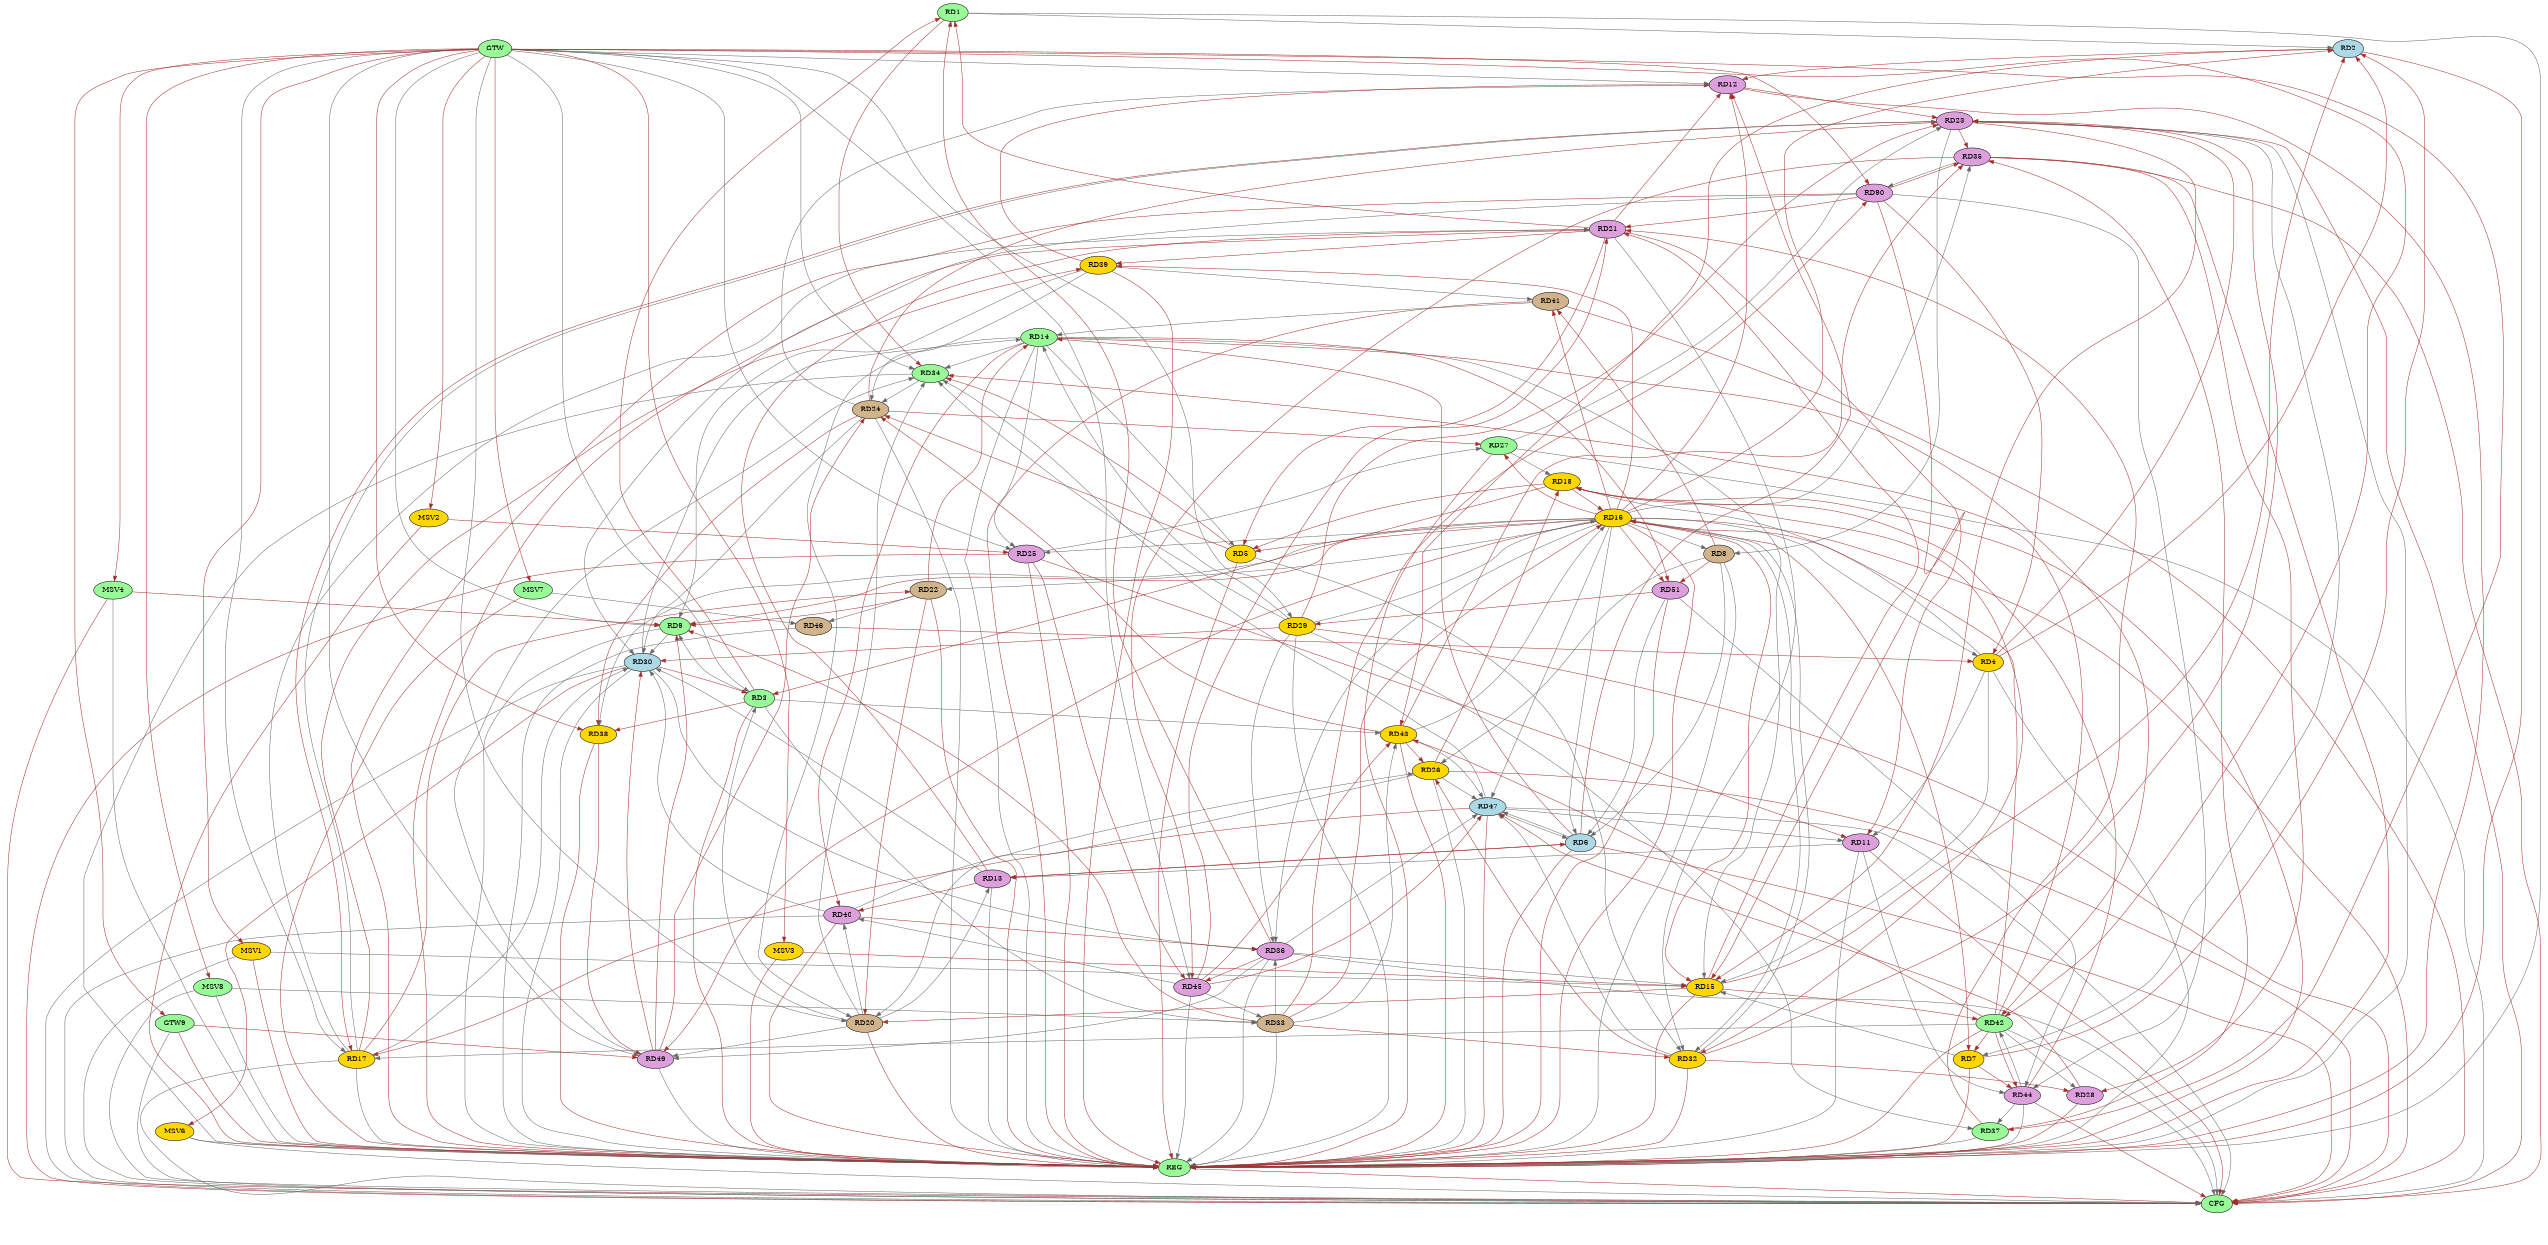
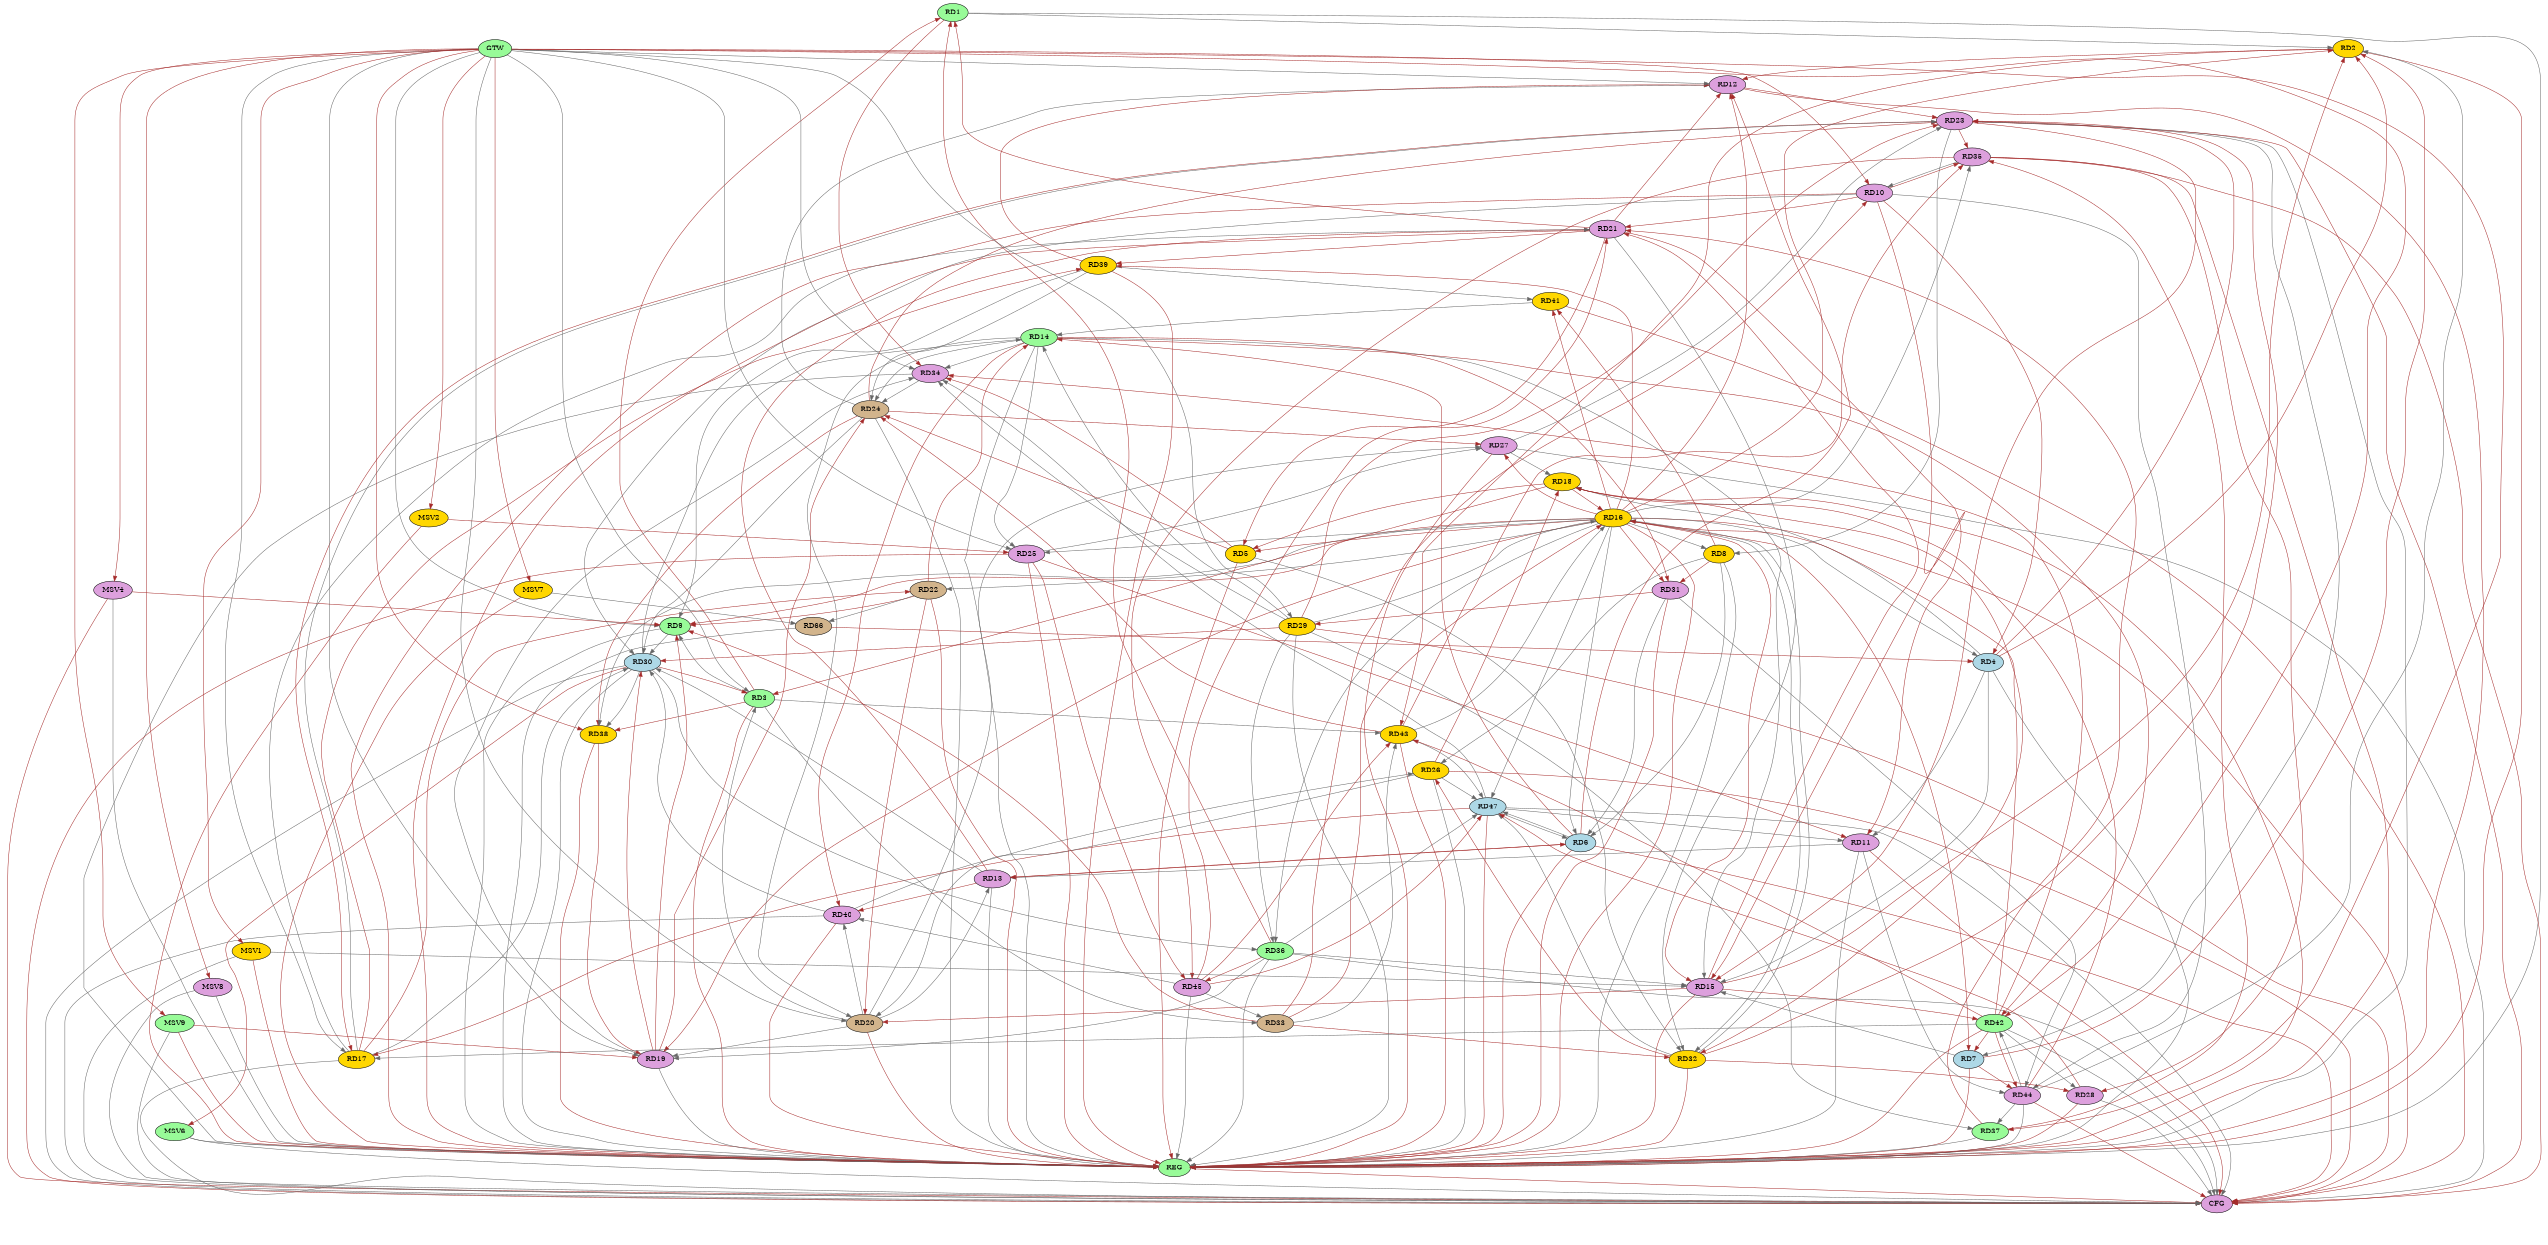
(2348, 49) -> (2348, 49)
(1874, 193) -> (1874, 193)
(1550, 301) -> (1550, 301)
(1045, 310) -> none
(930, 374) -> (930, 374)
(1140, 443) -> (942, 353)
(1499, 446) -> (1499, 446)
(988, 546) -> none
(1719, 554) -> (1719, 554)
(113, 590) -> (113, 590)
(533, 590) -> (533, 590)
(1670, 590) -> (1670, 590)
(813, 626) -> (813, 626)
none -> (2418, 637)
(1988, 662) -> (1988, 662)
none -> (628, 699)
(857, 718) -> (1018, 535)
(1413, 751) -> none
(1056, 933) -> none
(784, 951) -> none
(1275, 951) -> (1275, 951)
(213, 987) -> (213, 987)
(1705, 987) -> (1705, 987)
(1275, 990) -> none
(742, 1005) -> none
(175, 1023) -> (175, 1023)
(656, 1059) -> (656, 1059)
(1969, 1059) -> (1969, 1059)
(1264, 1118) -> none
(175, 1132) -> (175, 1132)
none -> (2160, 1133)
(728, 1157) -> none
(2217, 1204) -> (2217, 1204)
